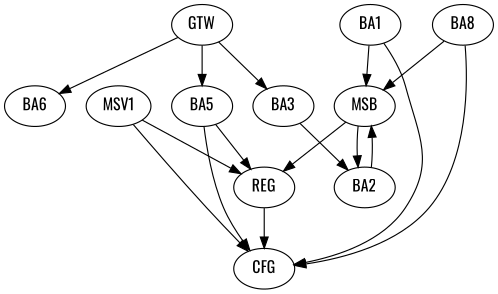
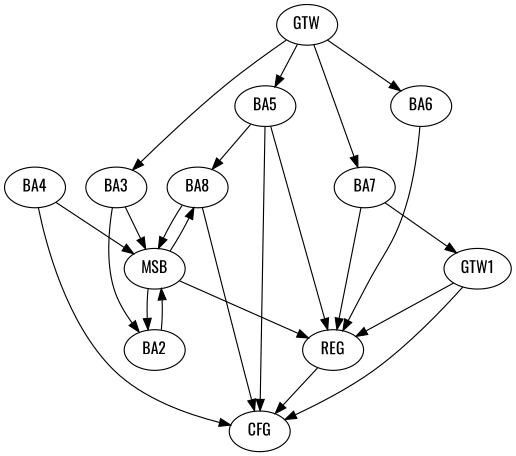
(370, 25) -> (35, 187)
(119, 106) -> (478, 269)
none -> (235, 143)
none -> (365, 187)
none -> (133, 223)
none -> (398, 228)
none -> (180, 235)
